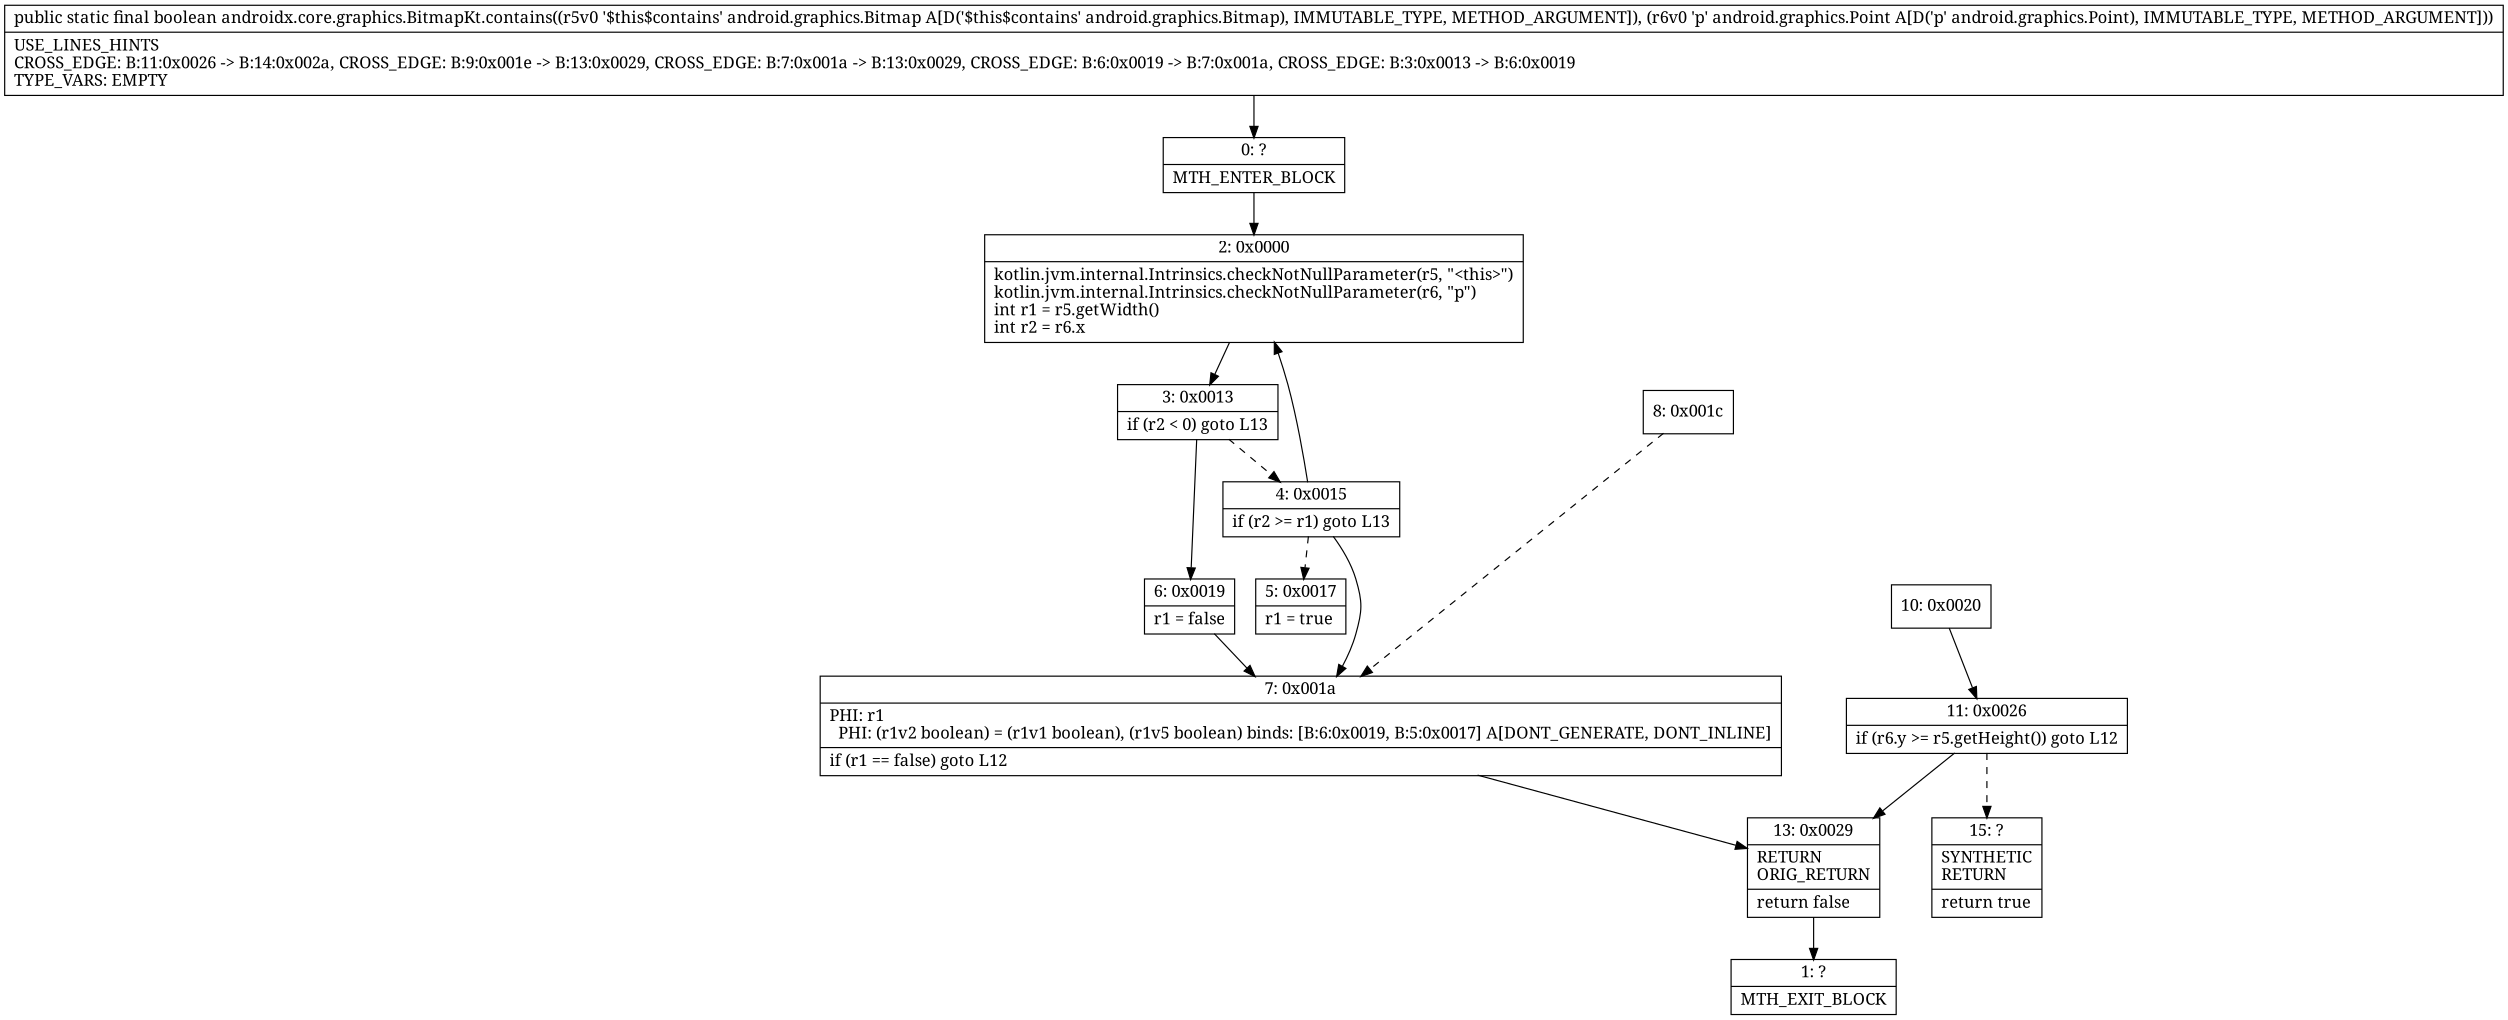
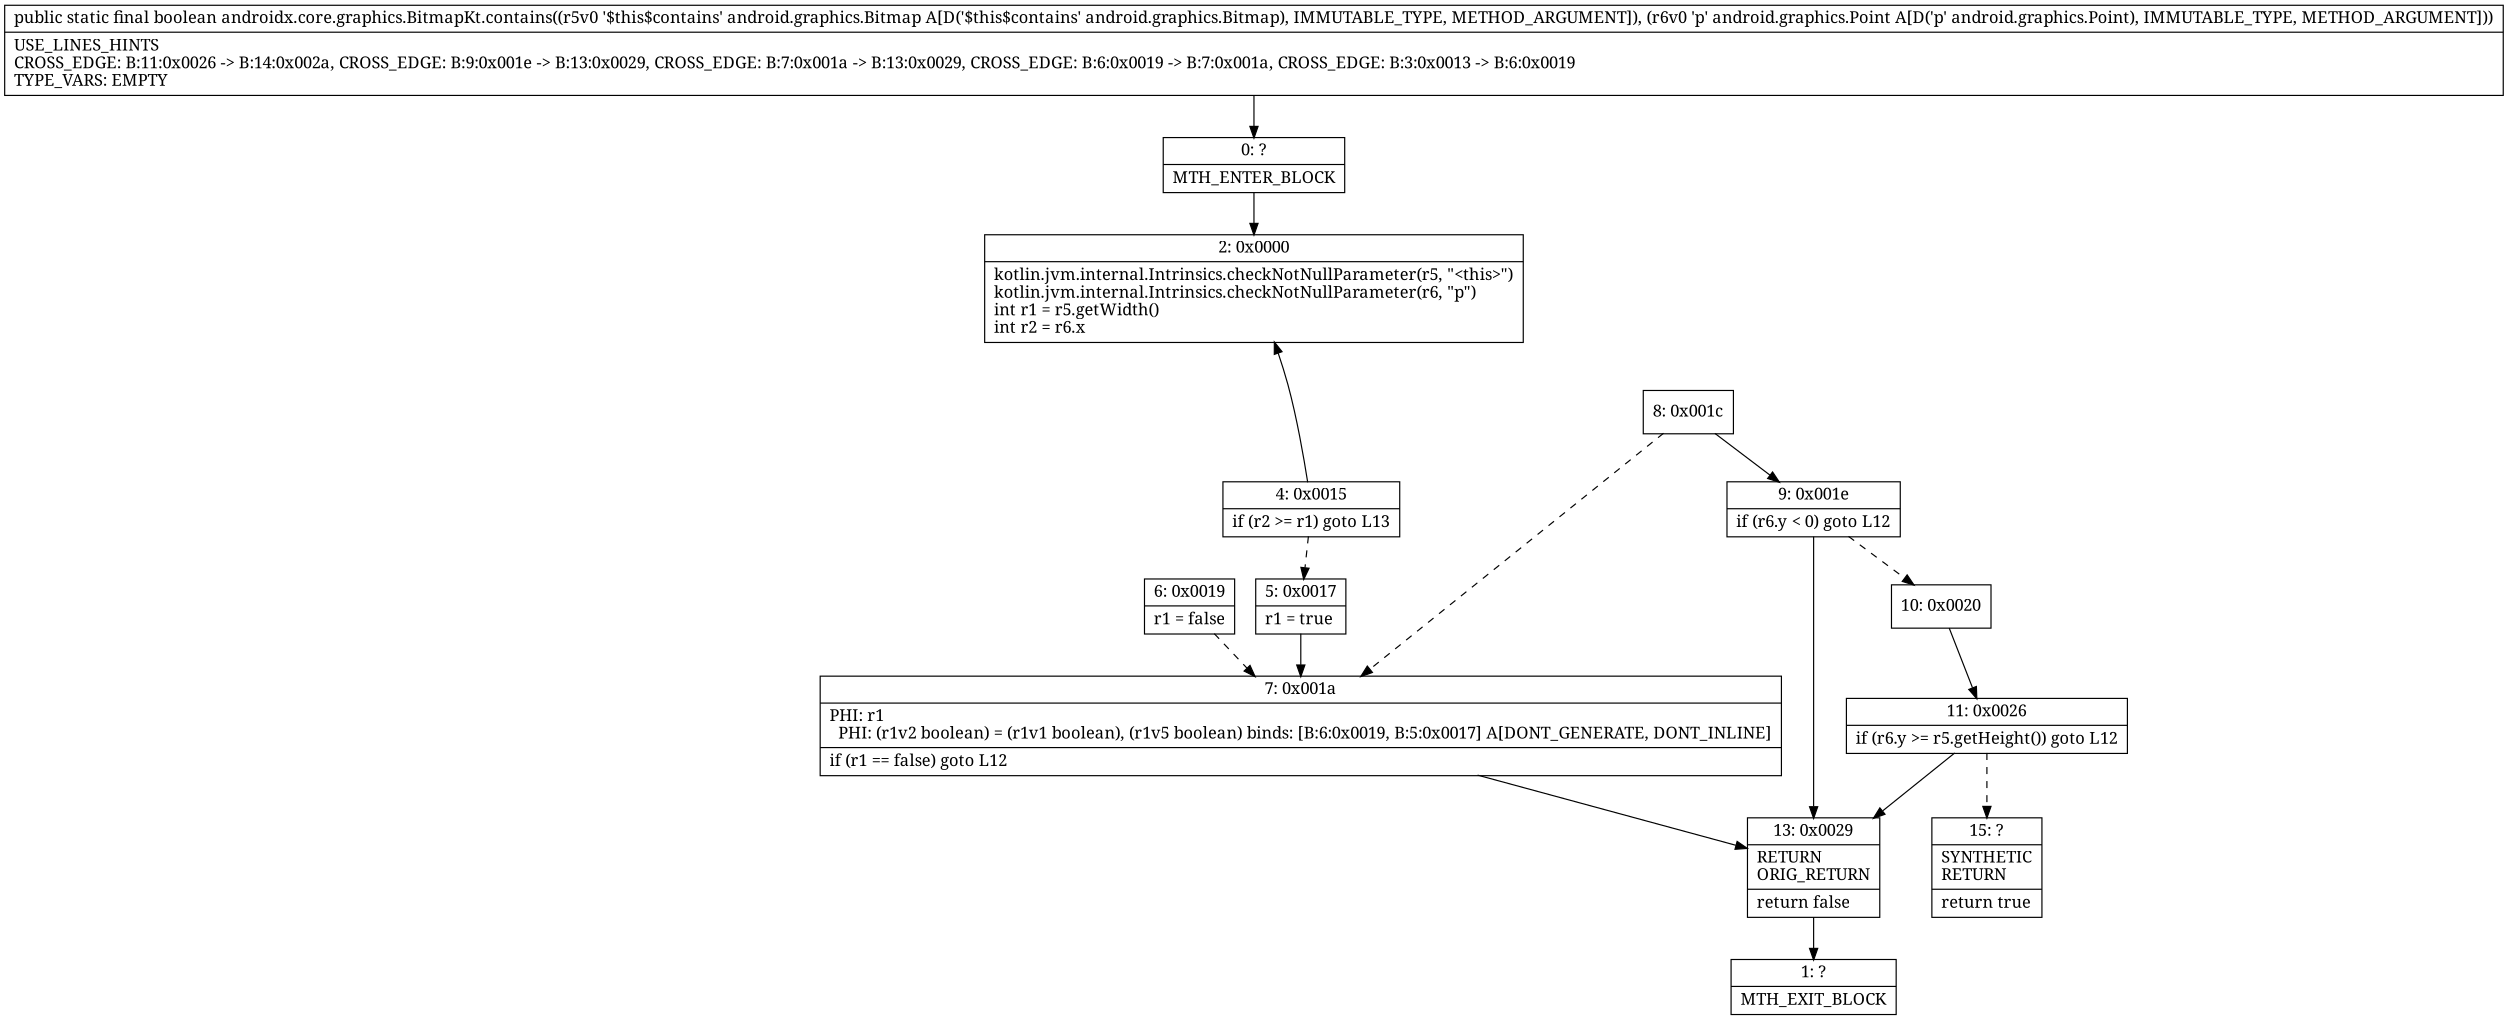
(1198, 412) -> none
none -> (1814, 509)
(1360, 600) -> (1301, 649)
(1231, 651) -> (1231, 651)
